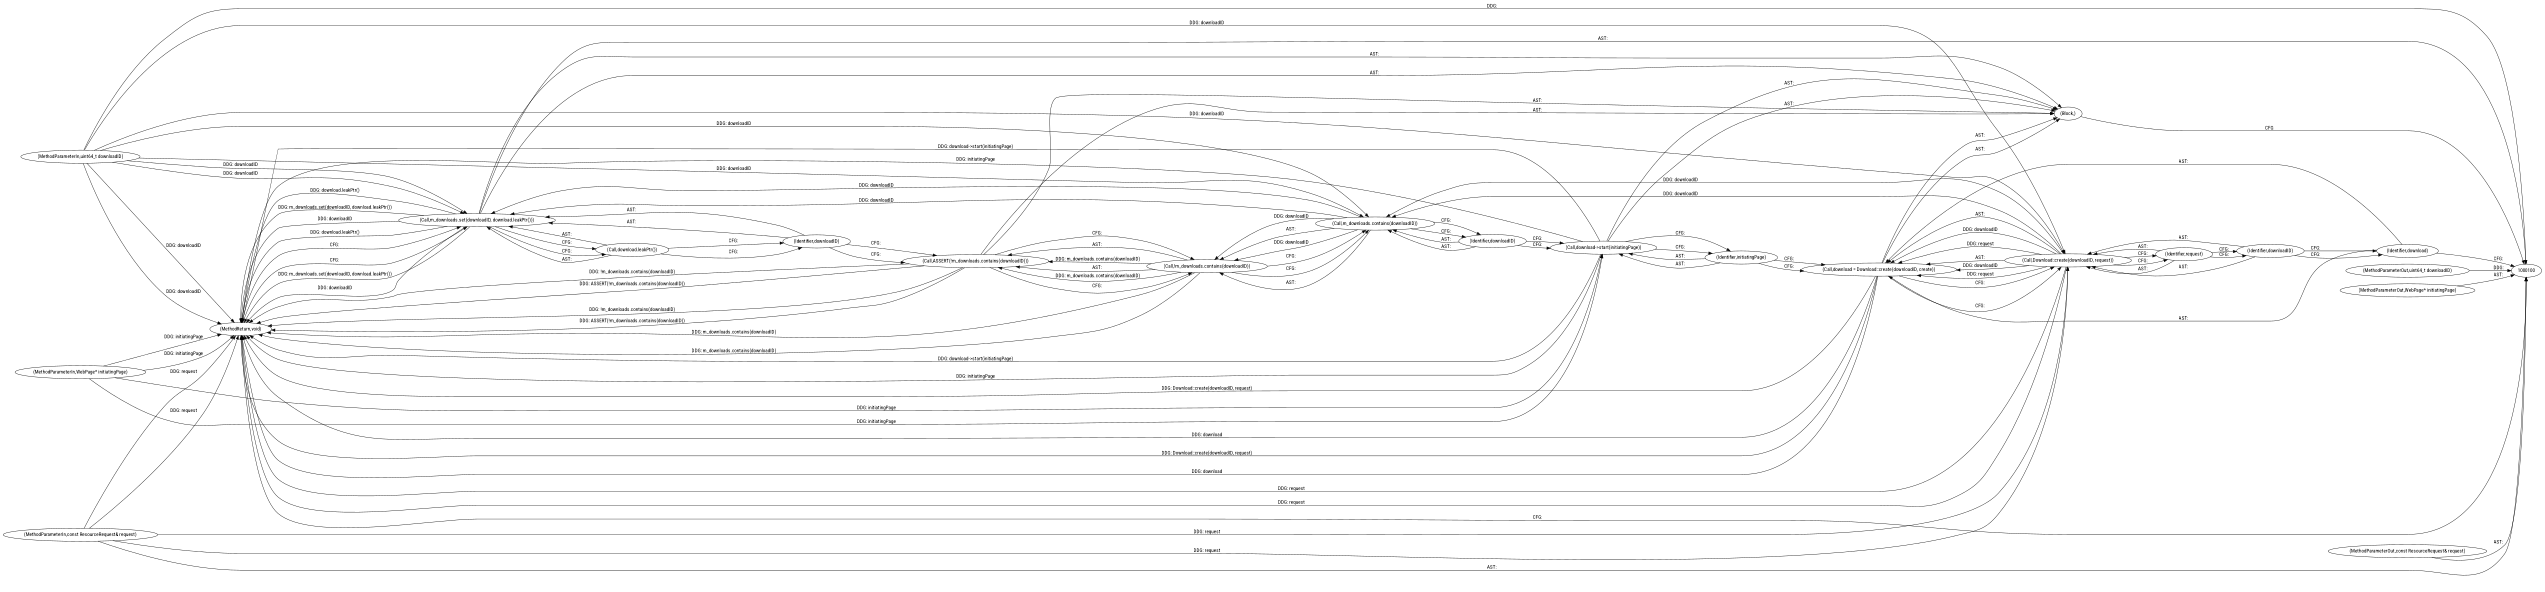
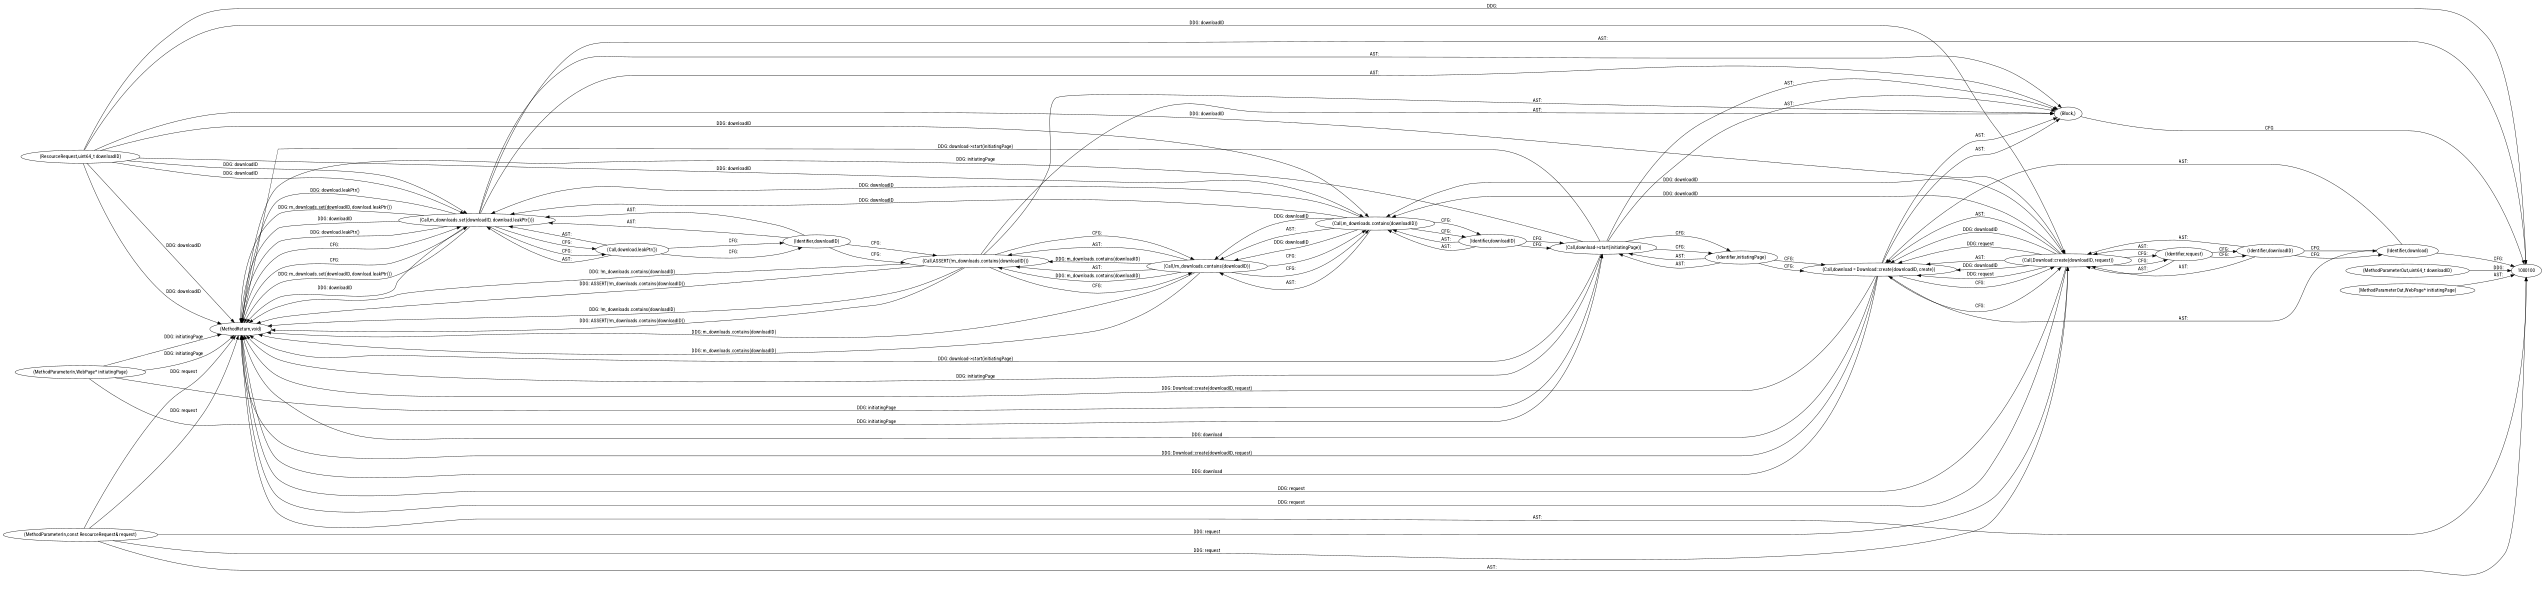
(80, 157) -> (80, 157)
(1538, 517) -> (1538, 517)
(2408, 551) -> none
